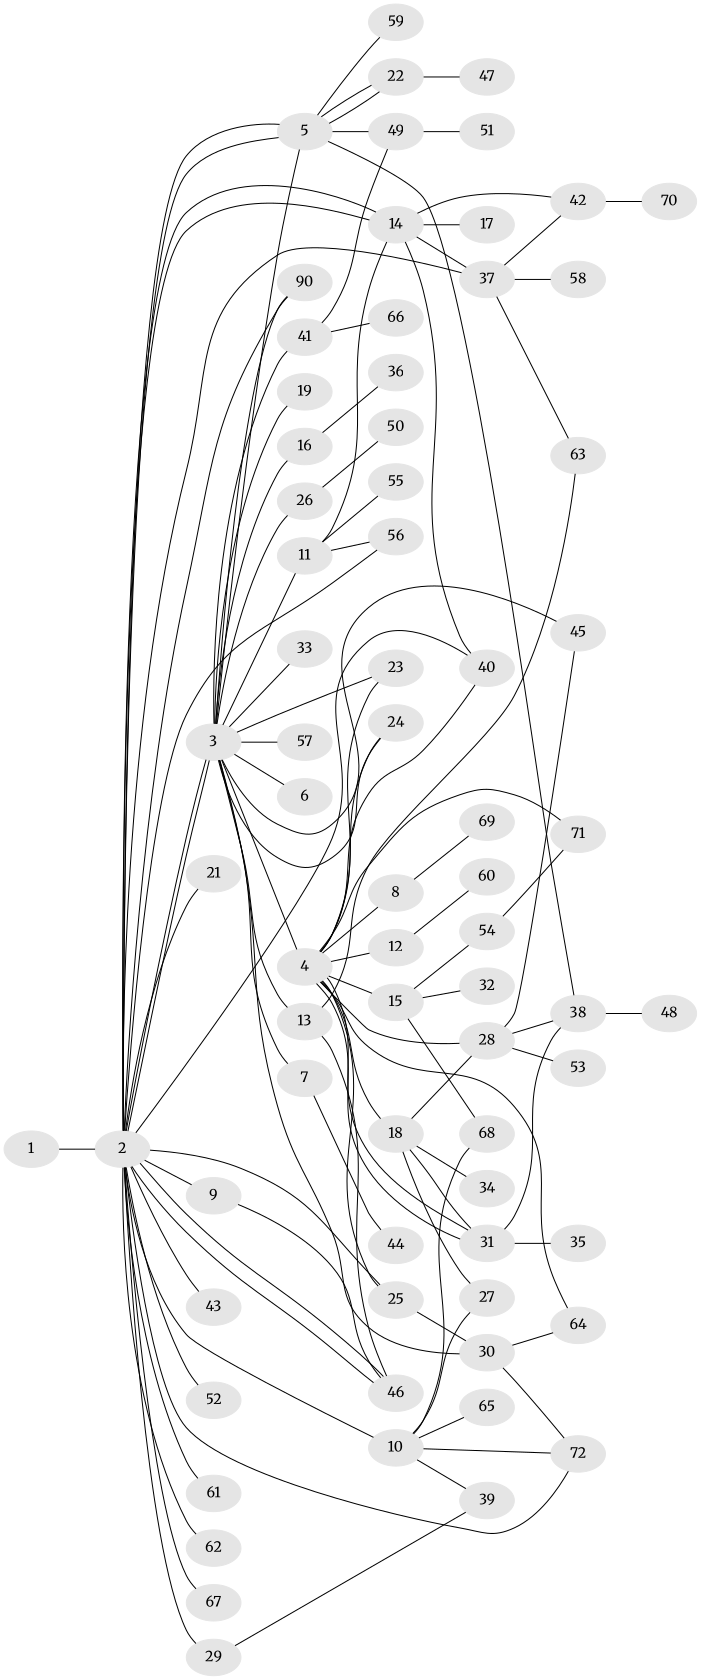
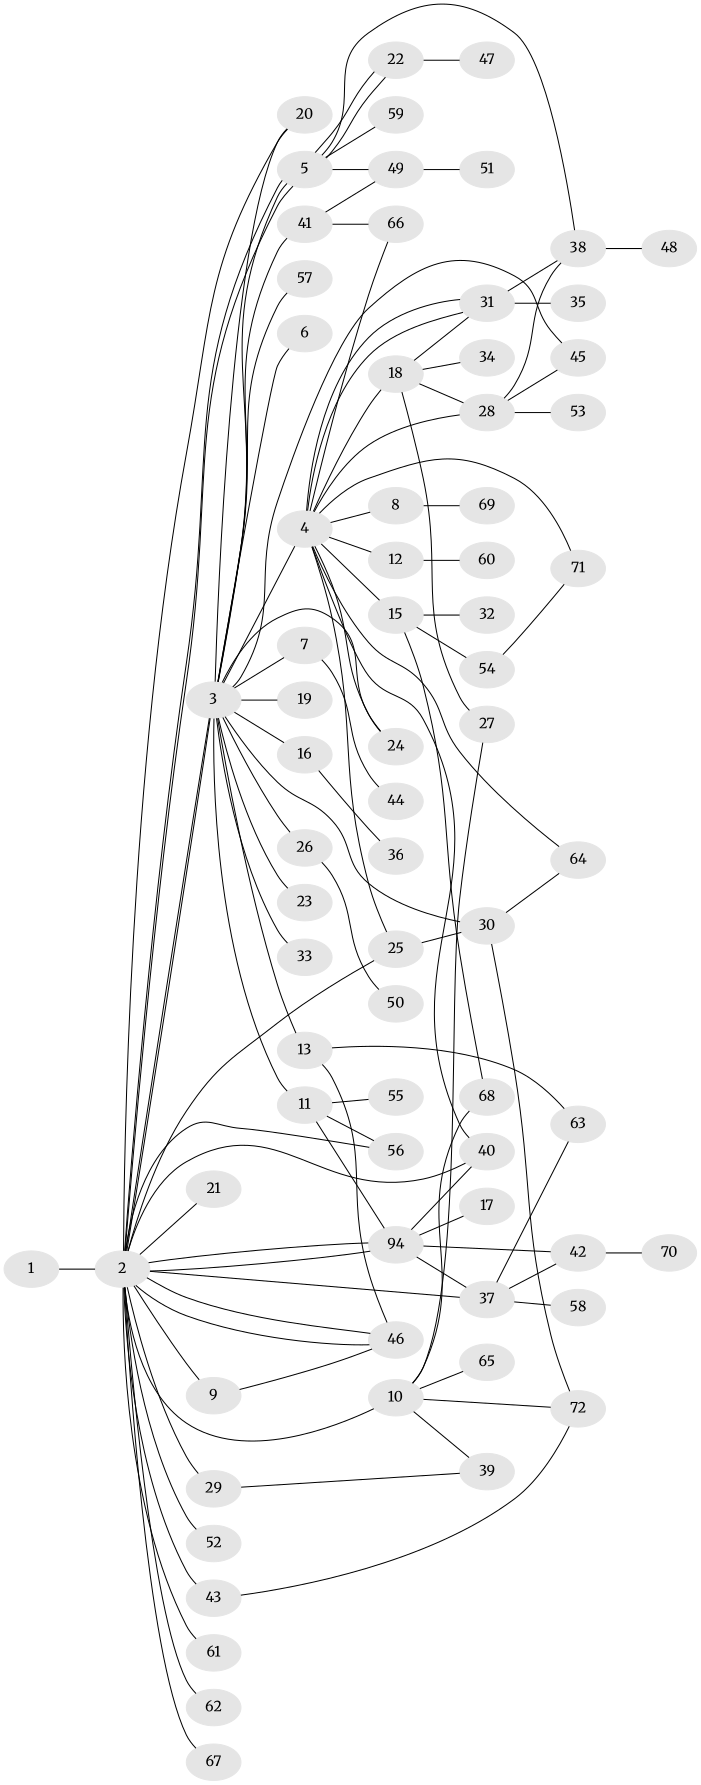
(396, 225) -> (396, 1245)
(305, 282) -> (305, 115)
(348, 775) -> (354, 342)
(254, 1469) -> (426, 1547)
